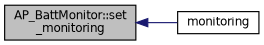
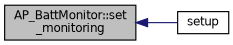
(218, 23) -> (203, 23)
